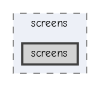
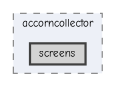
(50, 24) -> (58, 24)
